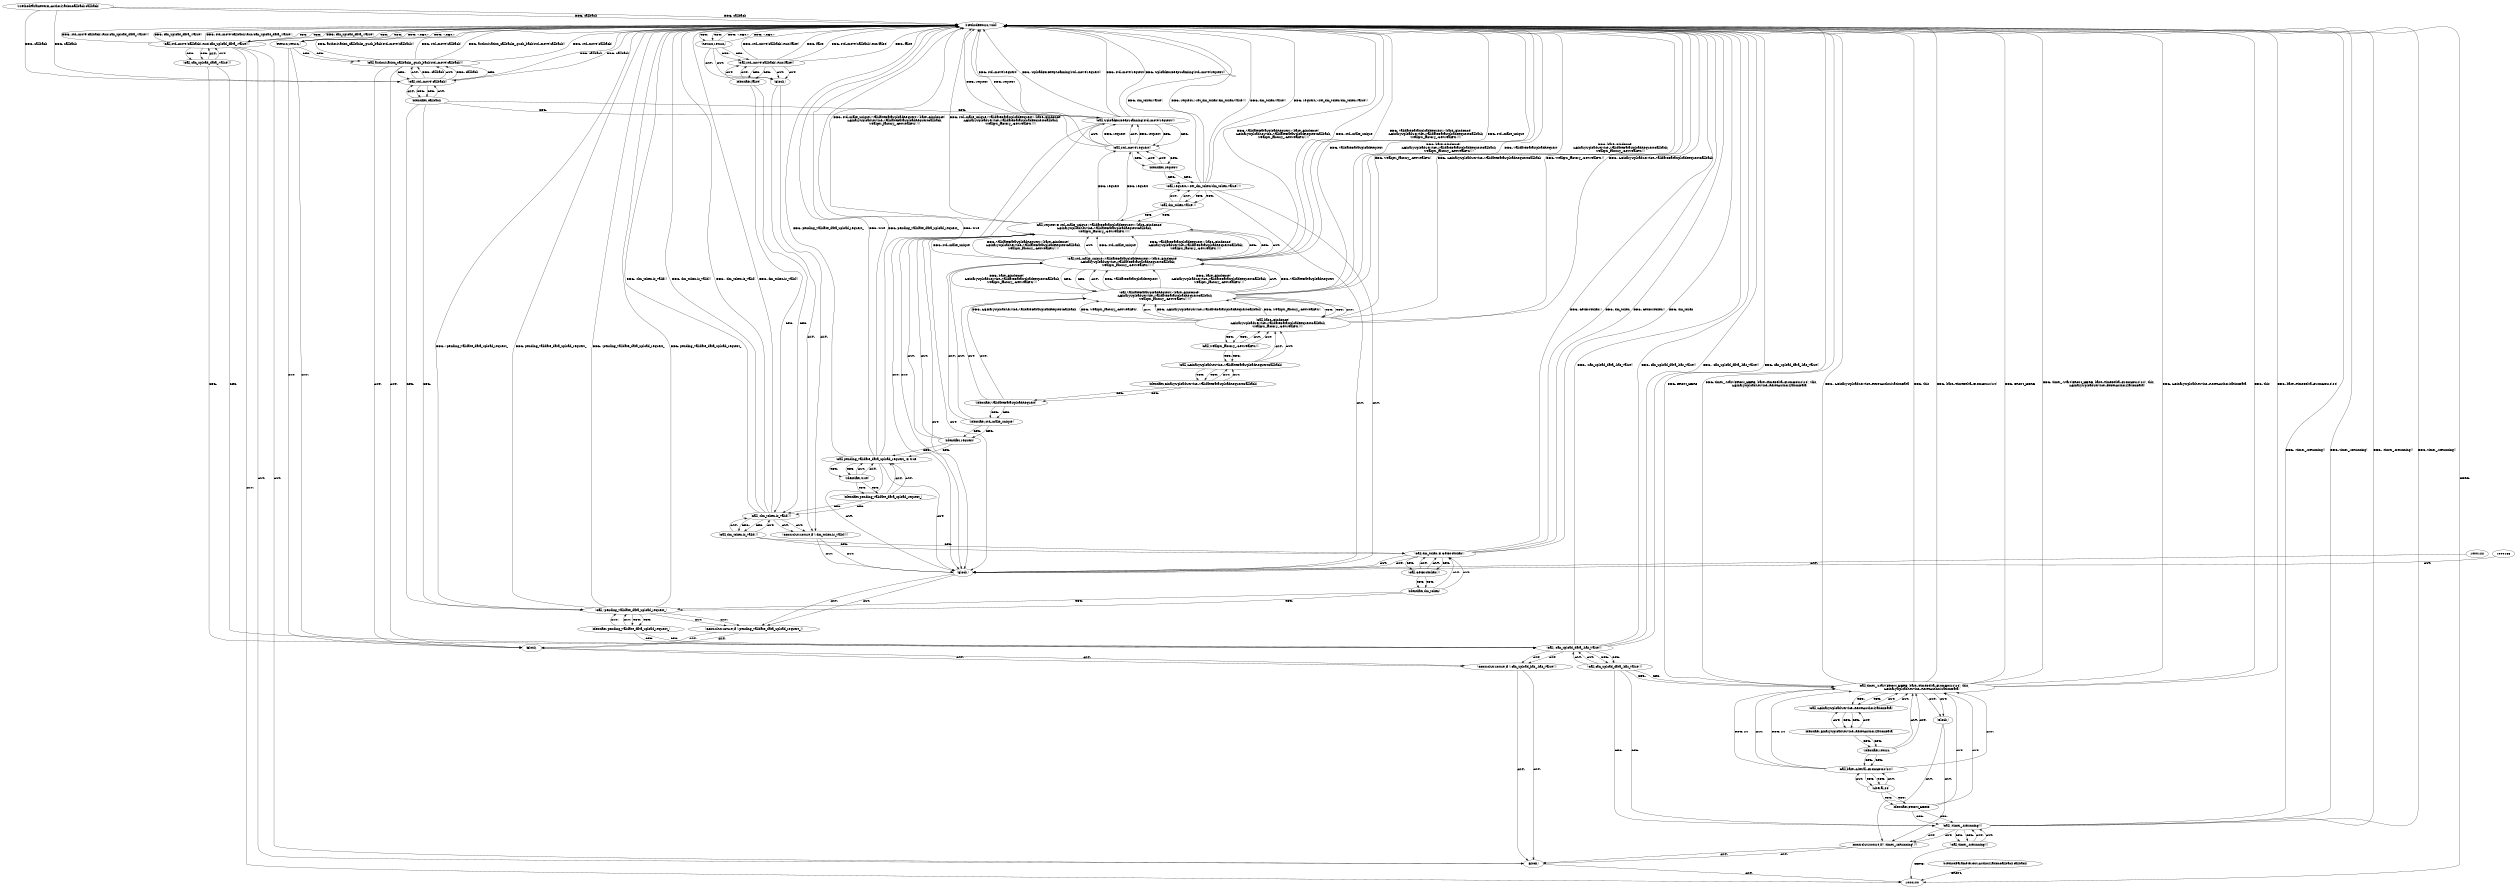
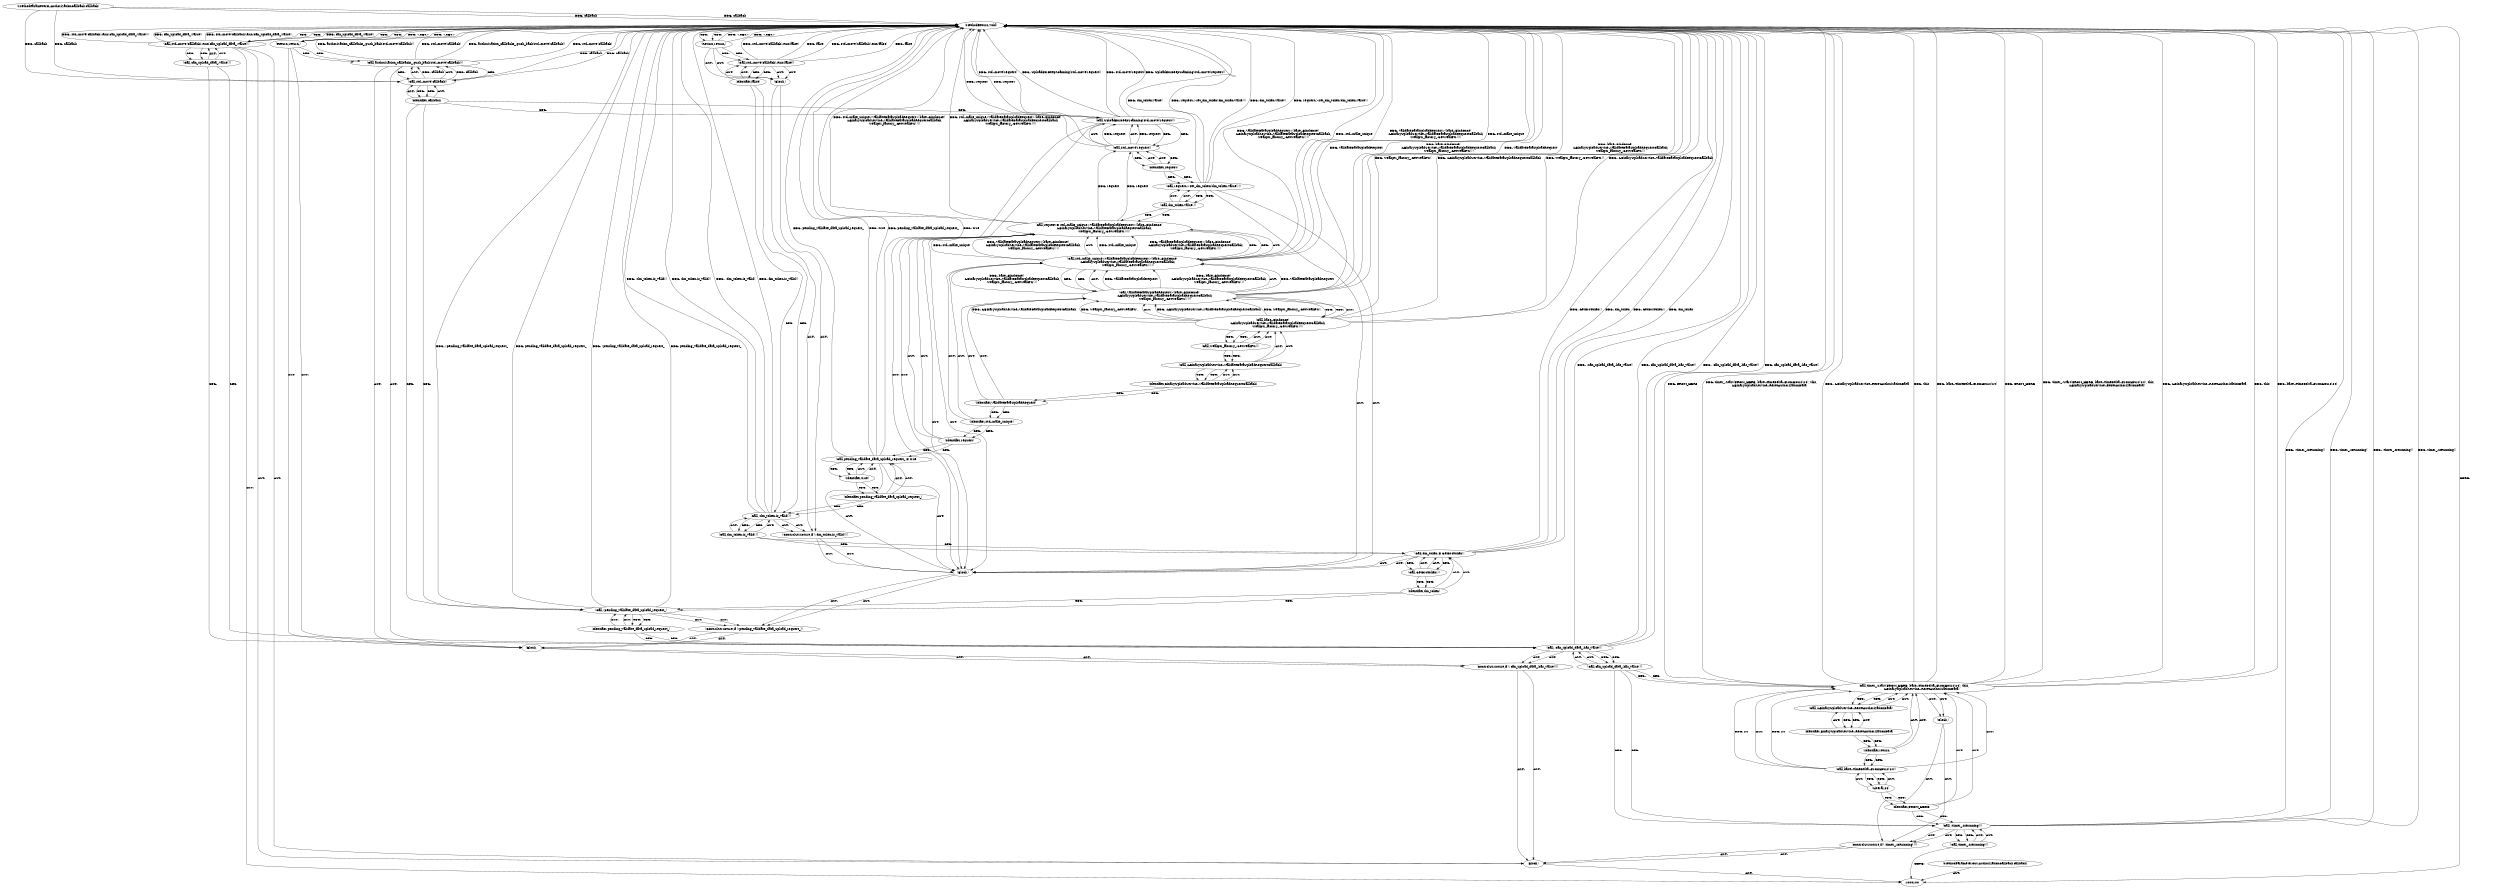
(2477, 554) -> none
(2504, 554) -> none
(1517, 667) -> (1517, 667)
(1866, 770) -> (1866, 770)
(1957, 873) -> (1957, 873)
